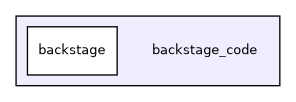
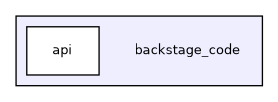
(72, 51) -> (63, 51)
